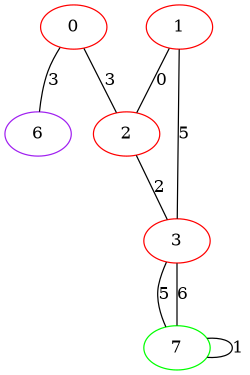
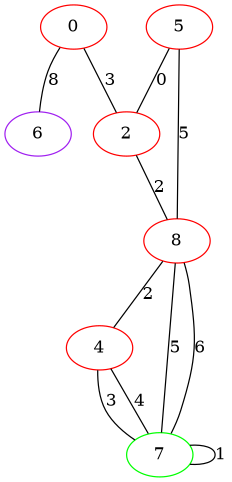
(179, 27) -> (179, 27)
(54, 81) -> (54, 81)
(177, 241) -> (177, 241)
none -> (100, 348)
